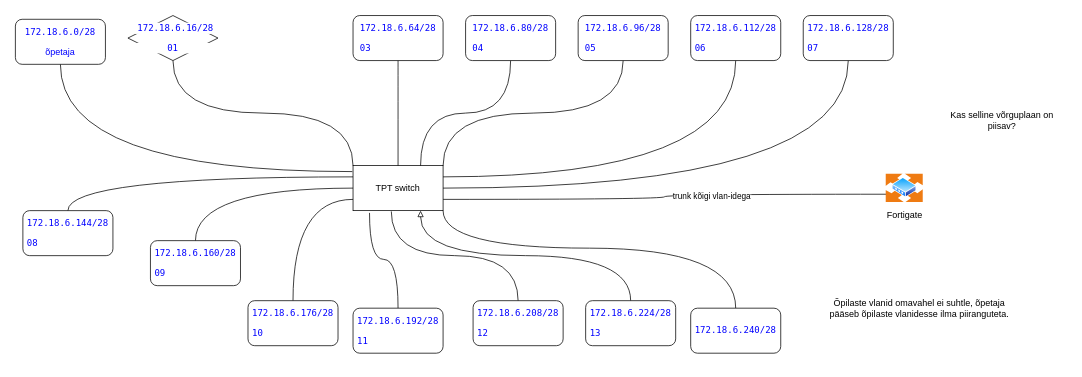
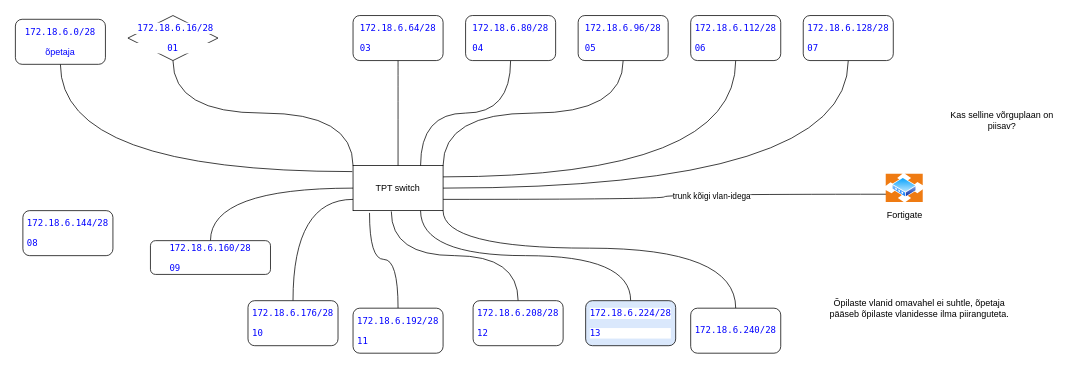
(207, 180) -> none
(439, 242) -> (438, 240)
(195, 263) -> (210, 257)
(630, 323) -> (630, 323)
